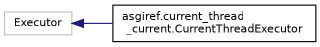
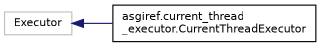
(214, 23) -> (214, 23)
